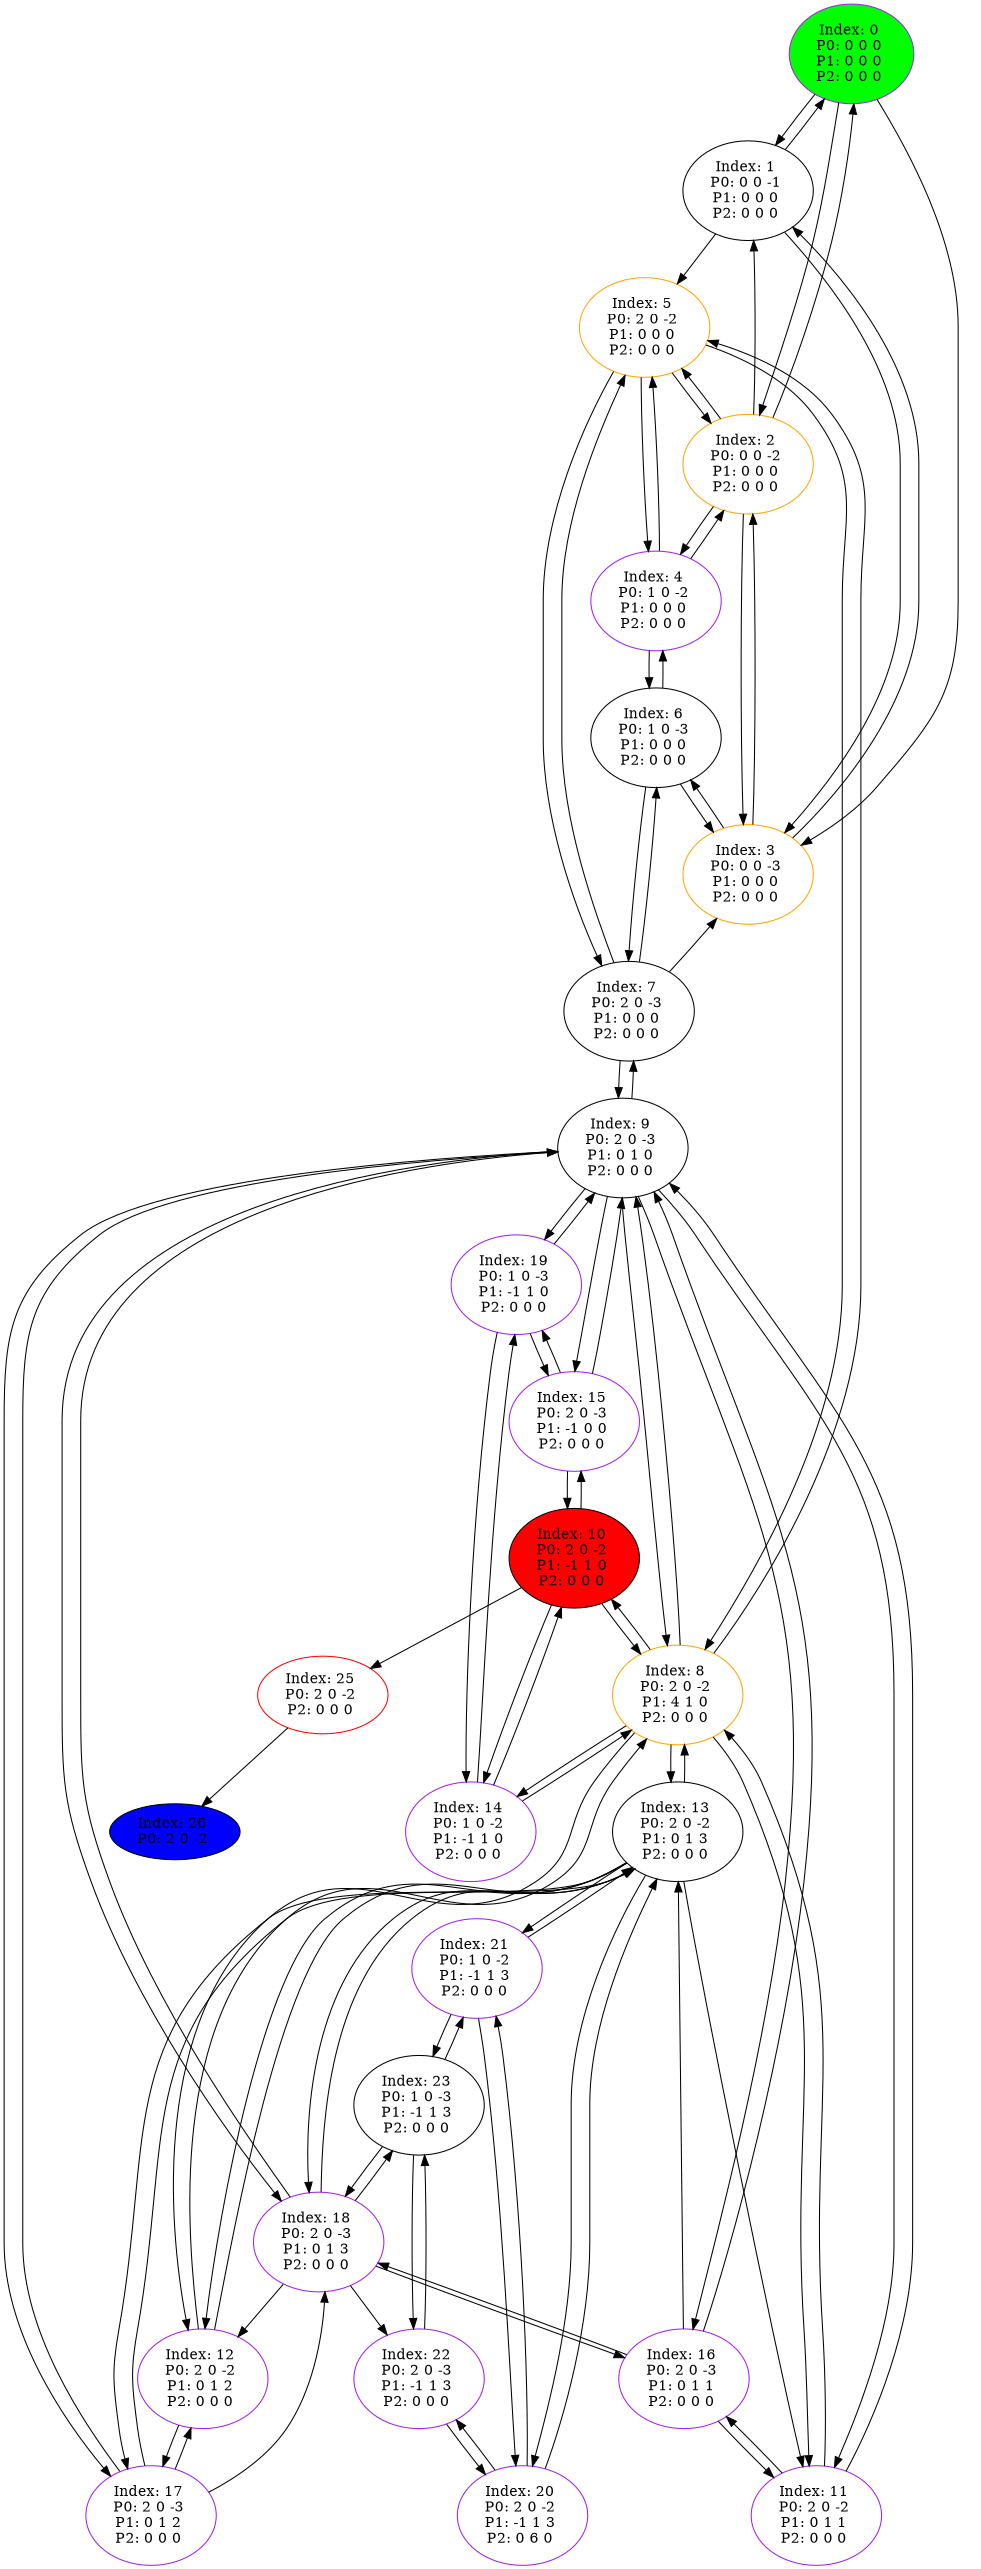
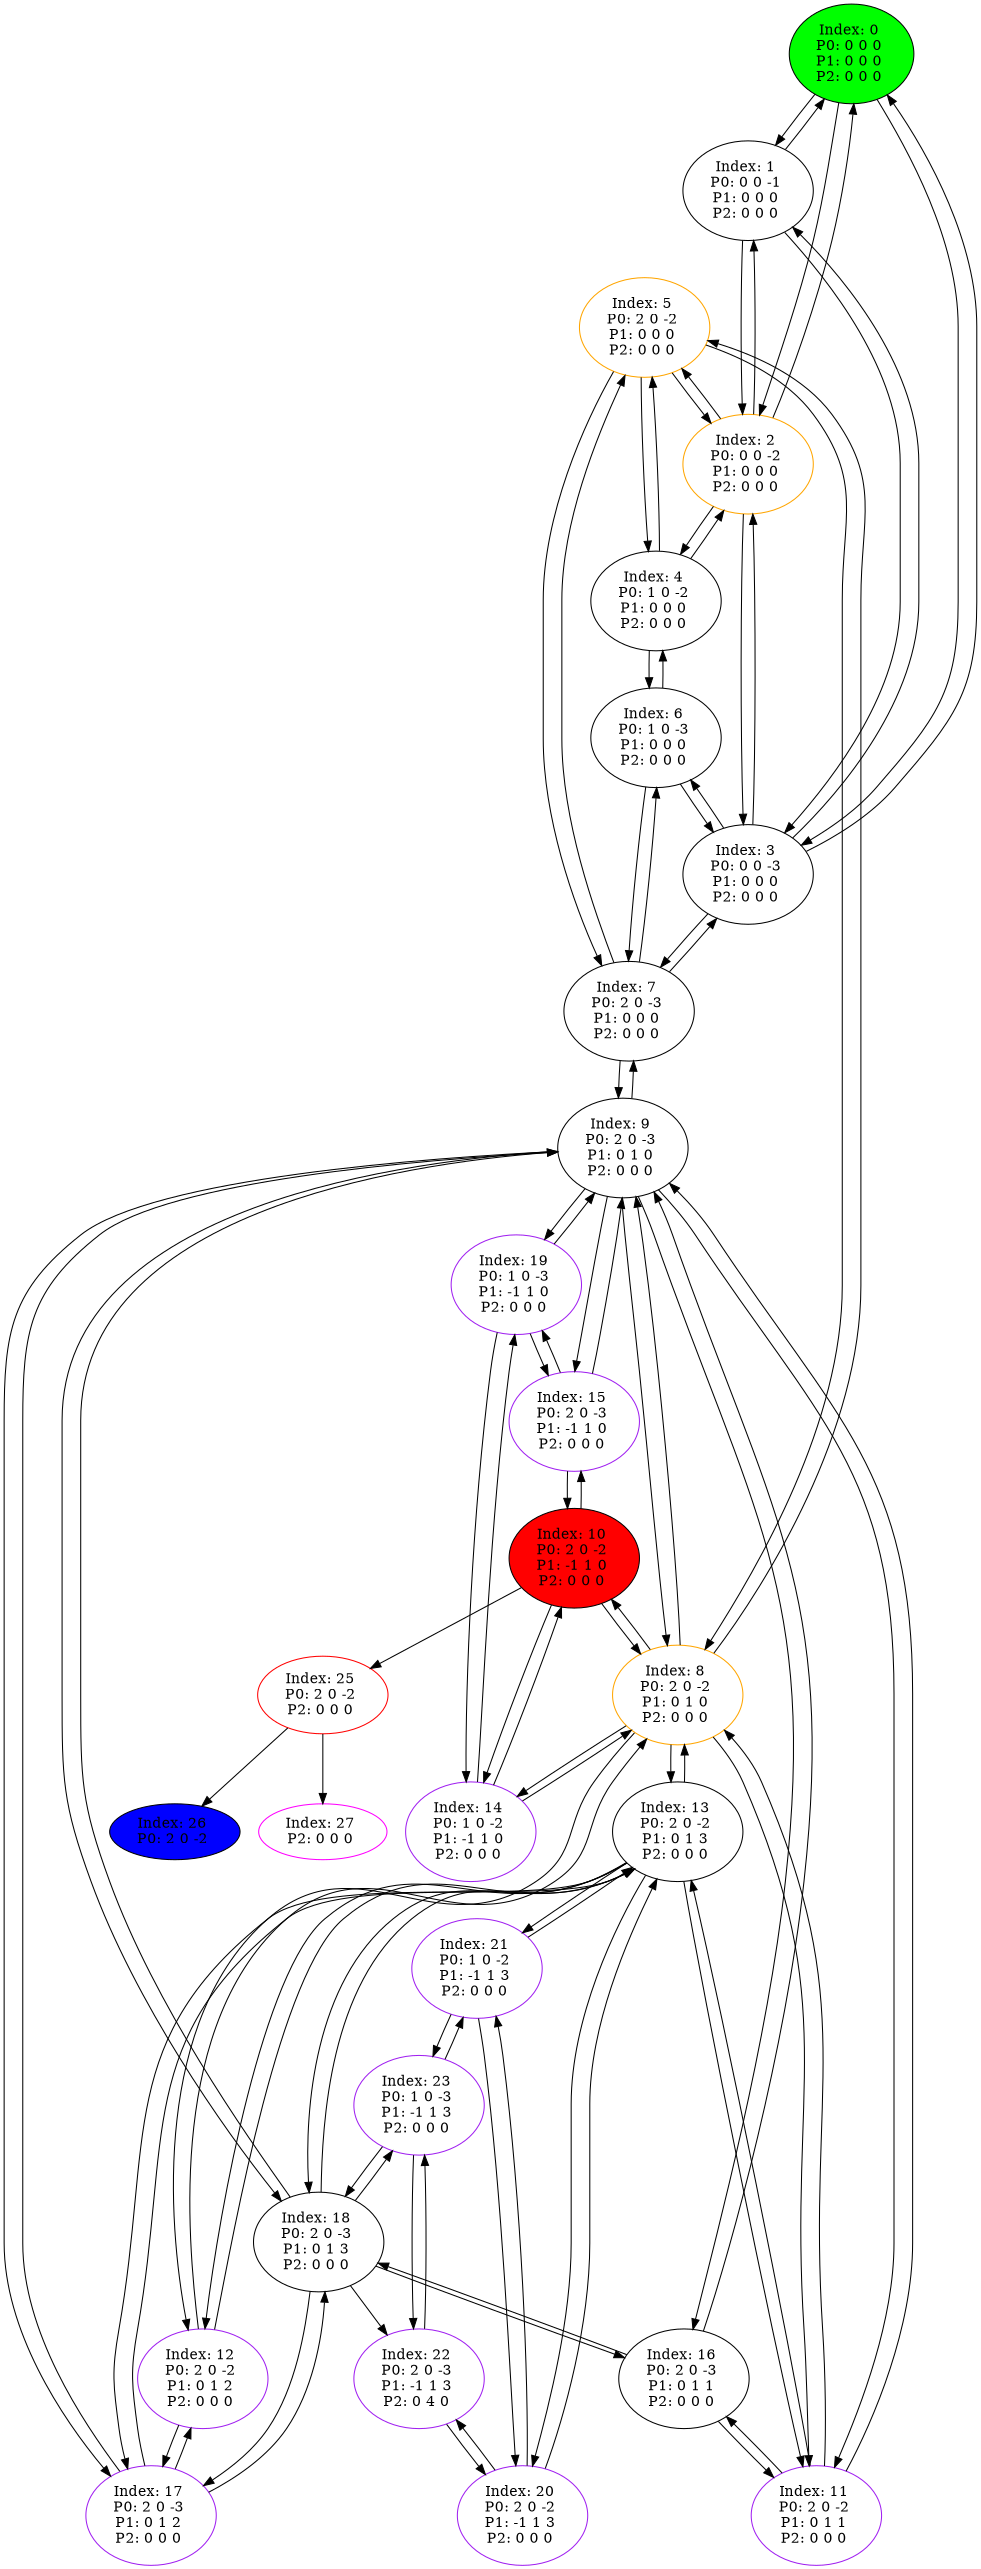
(852, 54) -> (852, 54)
(700, 255) -> (741, 322)
none -> (977, 503)
(656, 601) -> (656, 601)
(748, 874) -> (748, 874)
none -> (688, 936)
(574, 1422) -> (574, 1422)
(678, 1695) -> (678, 1695)
none -> (323, 1832)
(419, 2105) -> (419, 2105)
(681, 2110) -> (755, 2178)
(319, 2242) -> (319, 2242)
(264, 2307) -> (284, 2398)
(419, 2379) -> (419, 2379)
(684, 2379) -> (684, 2379)
(523, 2516) -> (523, 2516)
